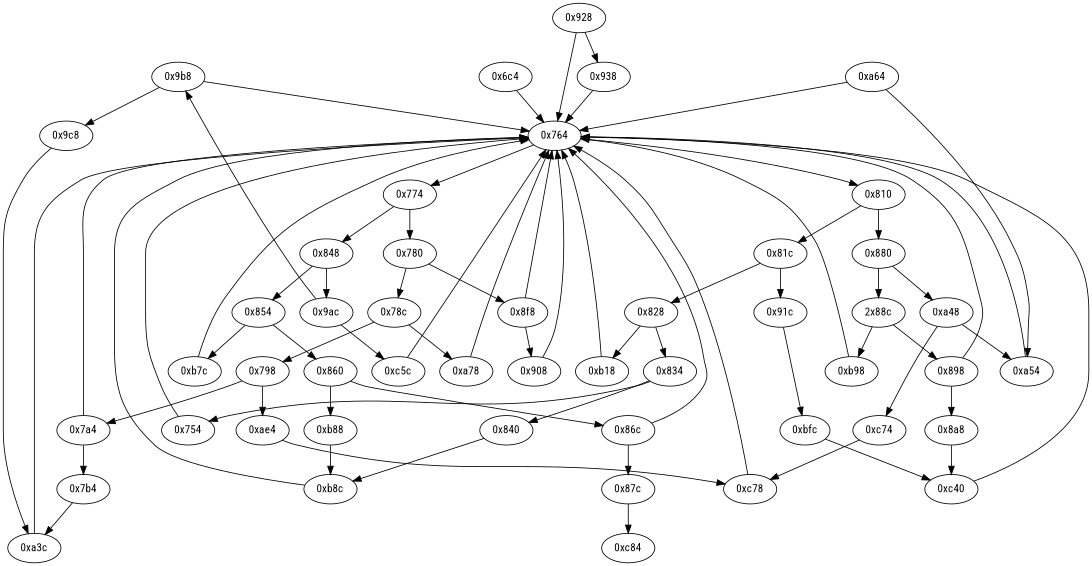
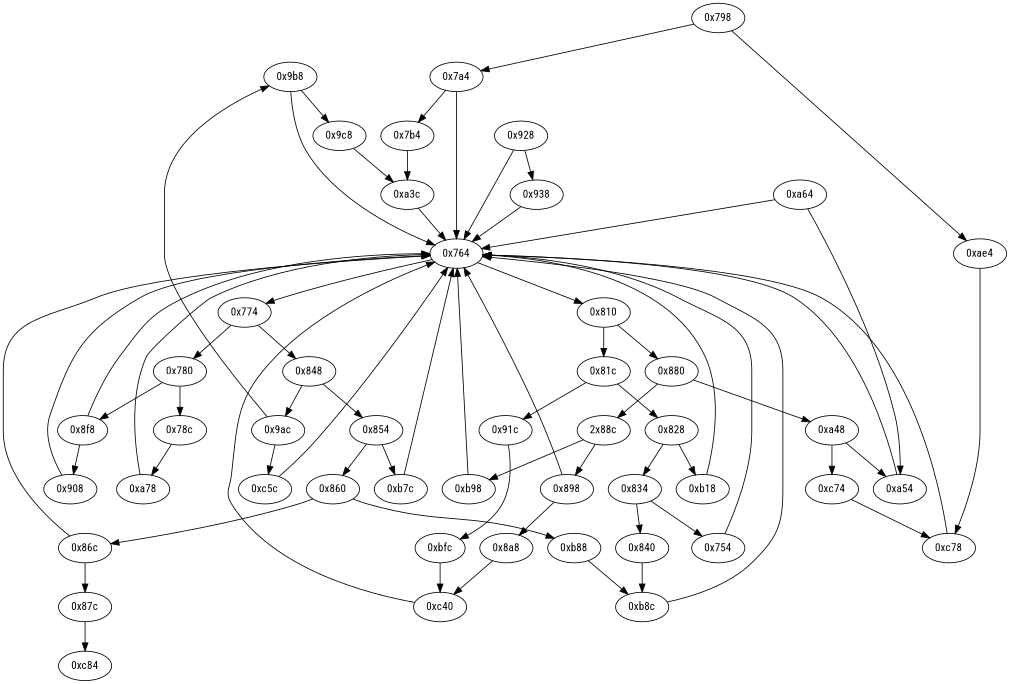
(506, 77) -> none
(332, 340) -> none
